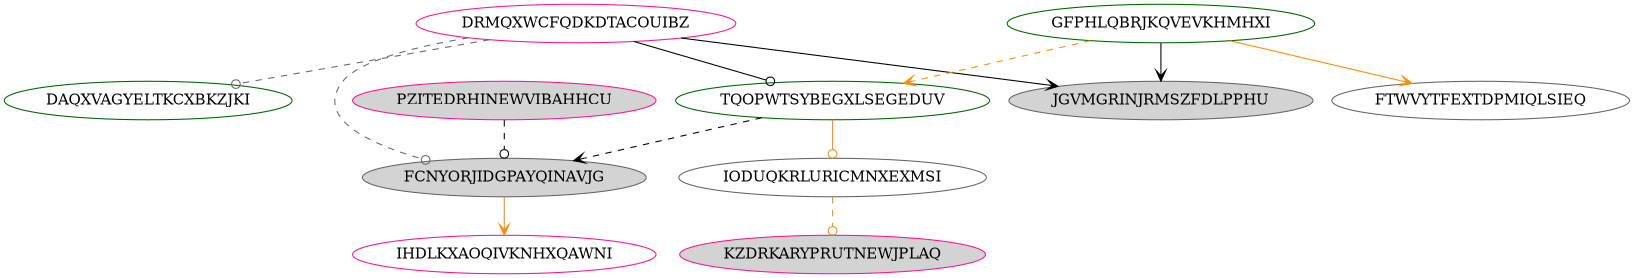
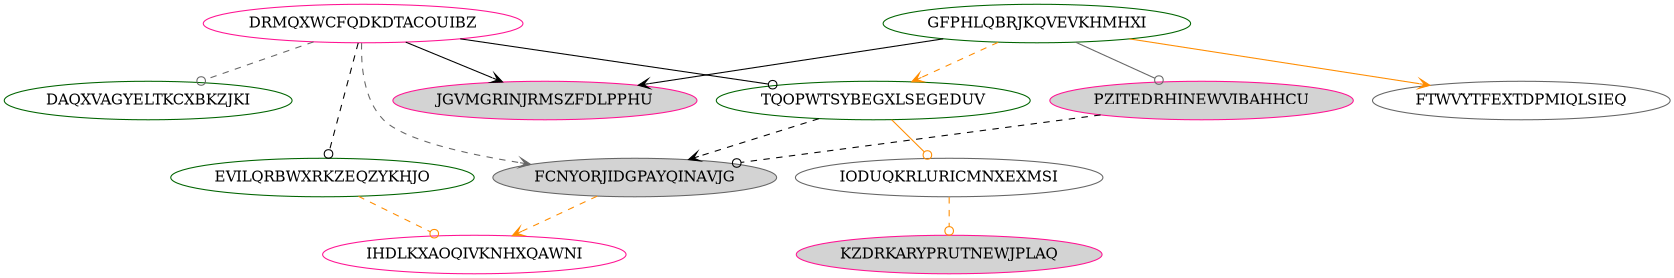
none -> (1115, 60)
(344, 80) -> (410, 136)
(1161, 101) -> (545, 101)
none -> (322, 178)
(504, 211) -> (560, 214)
